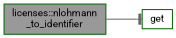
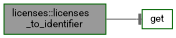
(55, 19) -> (55, 19)
